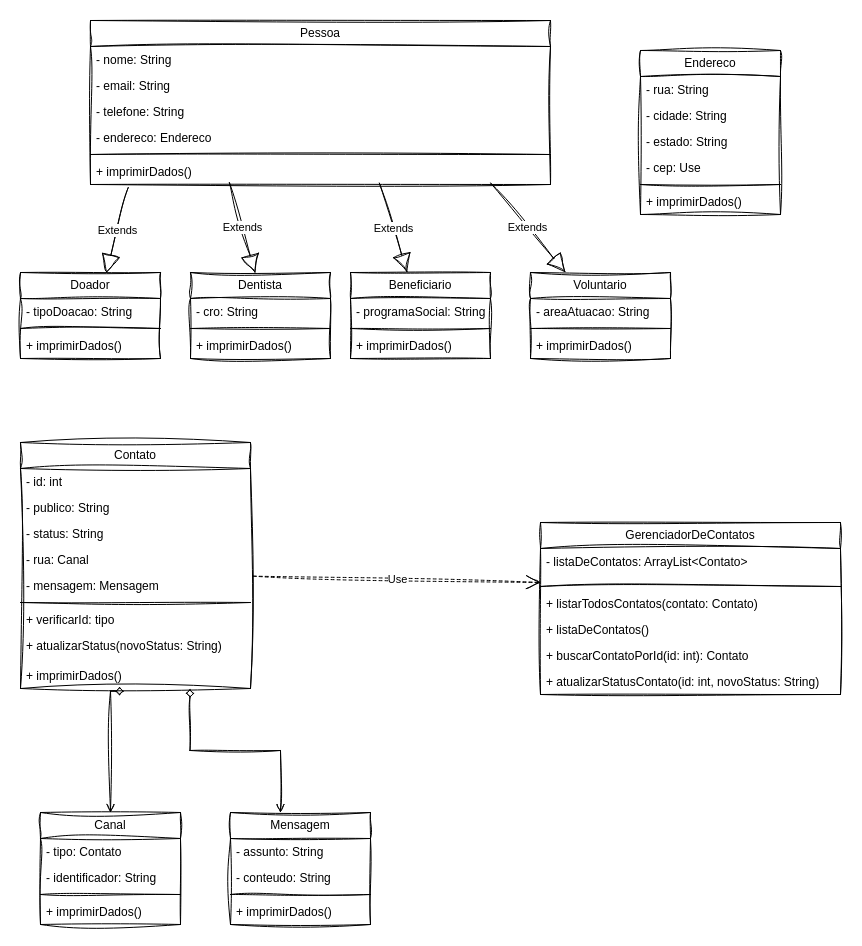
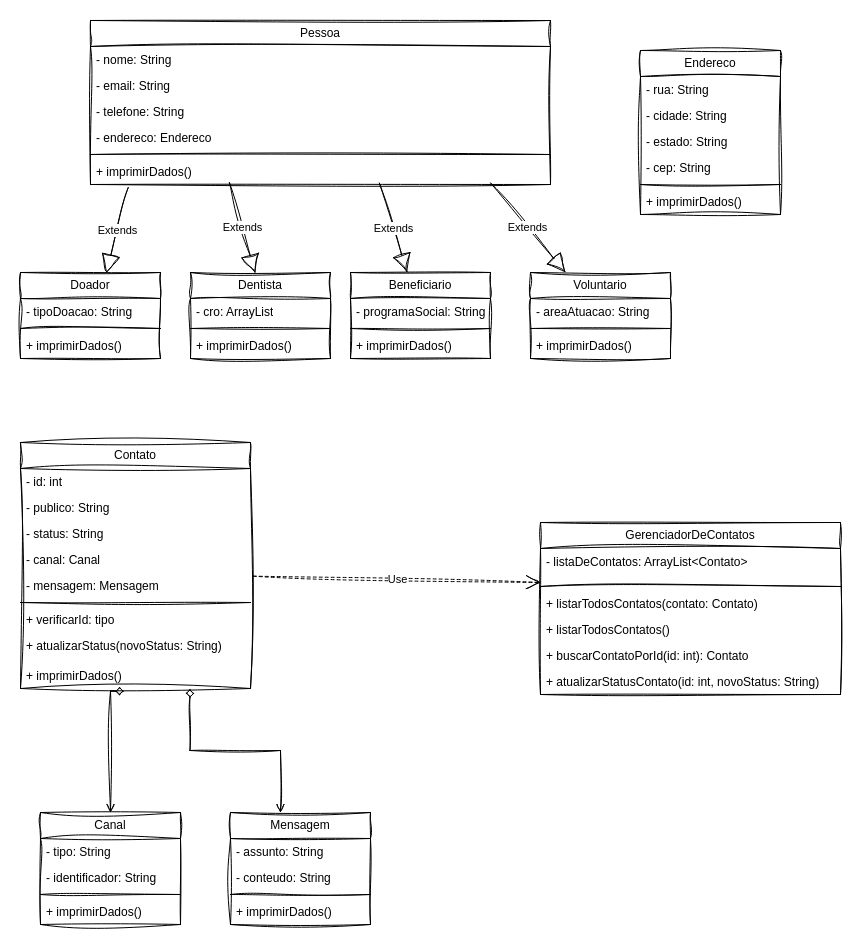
(675, 169) -> (684, 169)
(234, 313) -> (244, 313)
(61, 561) -> (66, 561)
(606, 631) -> (619, 631)
(91, 853) -> (86, 853)
